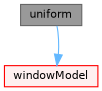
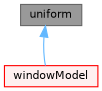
(59, 40) -> (44, 51)
